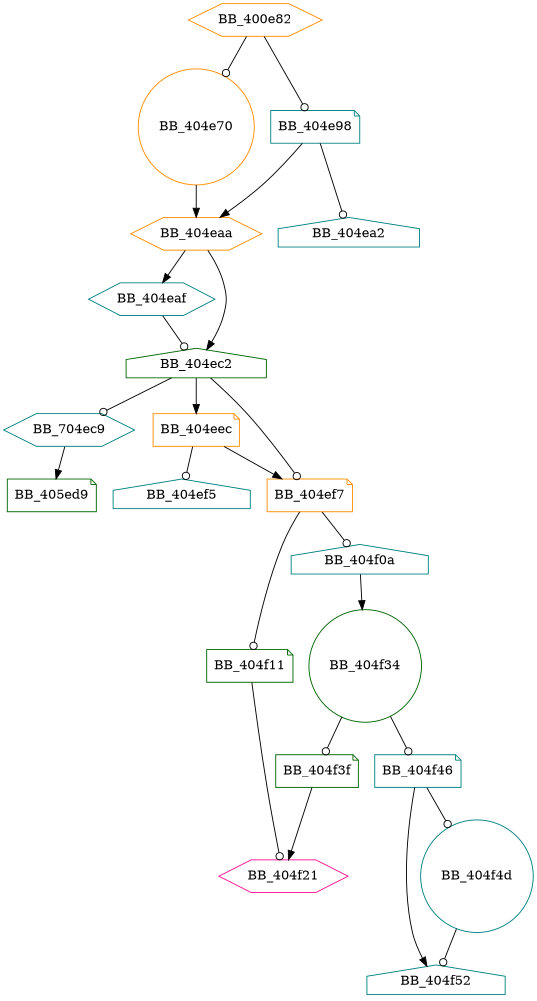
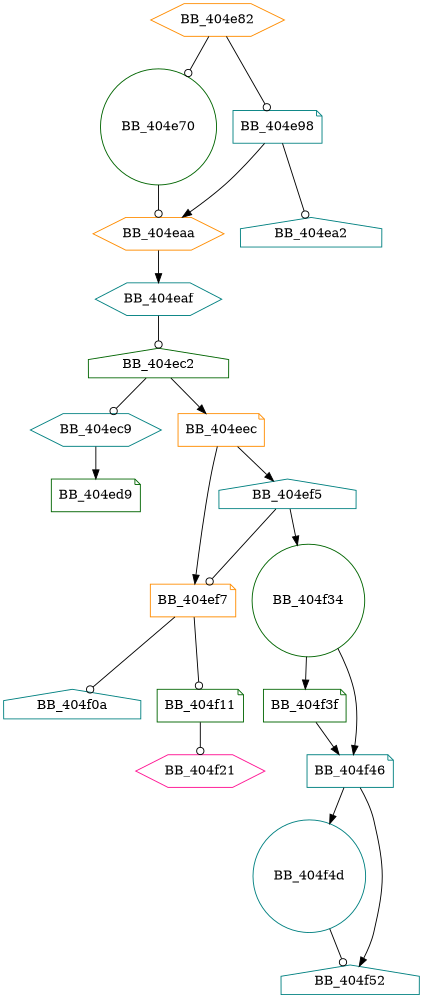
(255, 20) -> (218, 20)
(196, 127) -> (159, 127)
(196, 197) -> (159, 197)
(226, 296) -> none
(255, 423) -> (244, 544)
(69, 430) -> (96, 430)
(190, 459) -> (252, 461)
(52, 495) -> (96, 495)
(361, 587) -> (293, 523)
(398, 732) -> (355, 696)
(335, 733) -> (306, 668)
(436, 804) -> (339, 801)
(302, 819) -> (325, 735)
